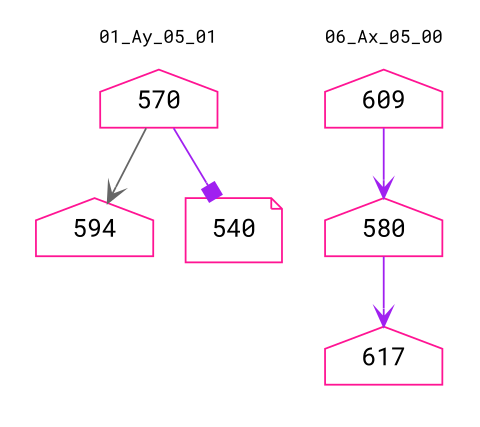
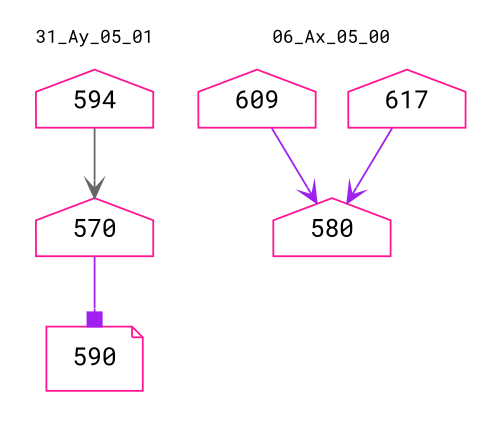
(159, 38) -> (95, 38)
(131, 158) -> (95, 154)
(234, 230) -> (95, 359)
(384, 282) -> (374, 158)
